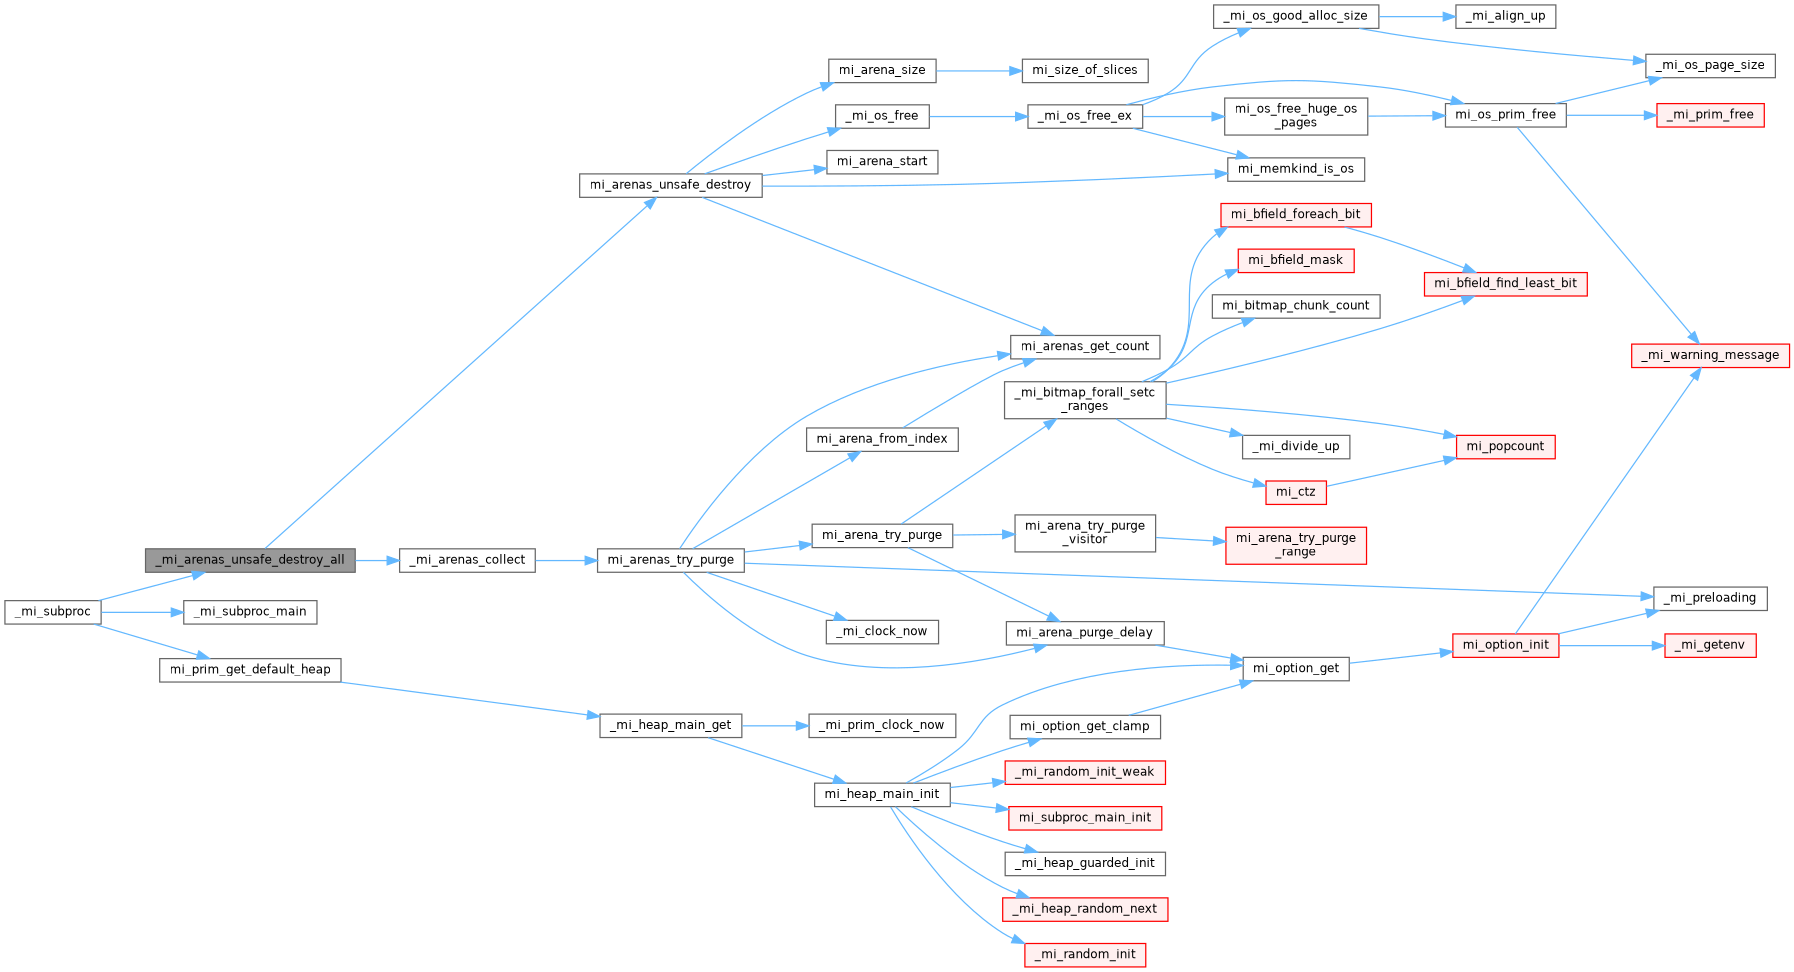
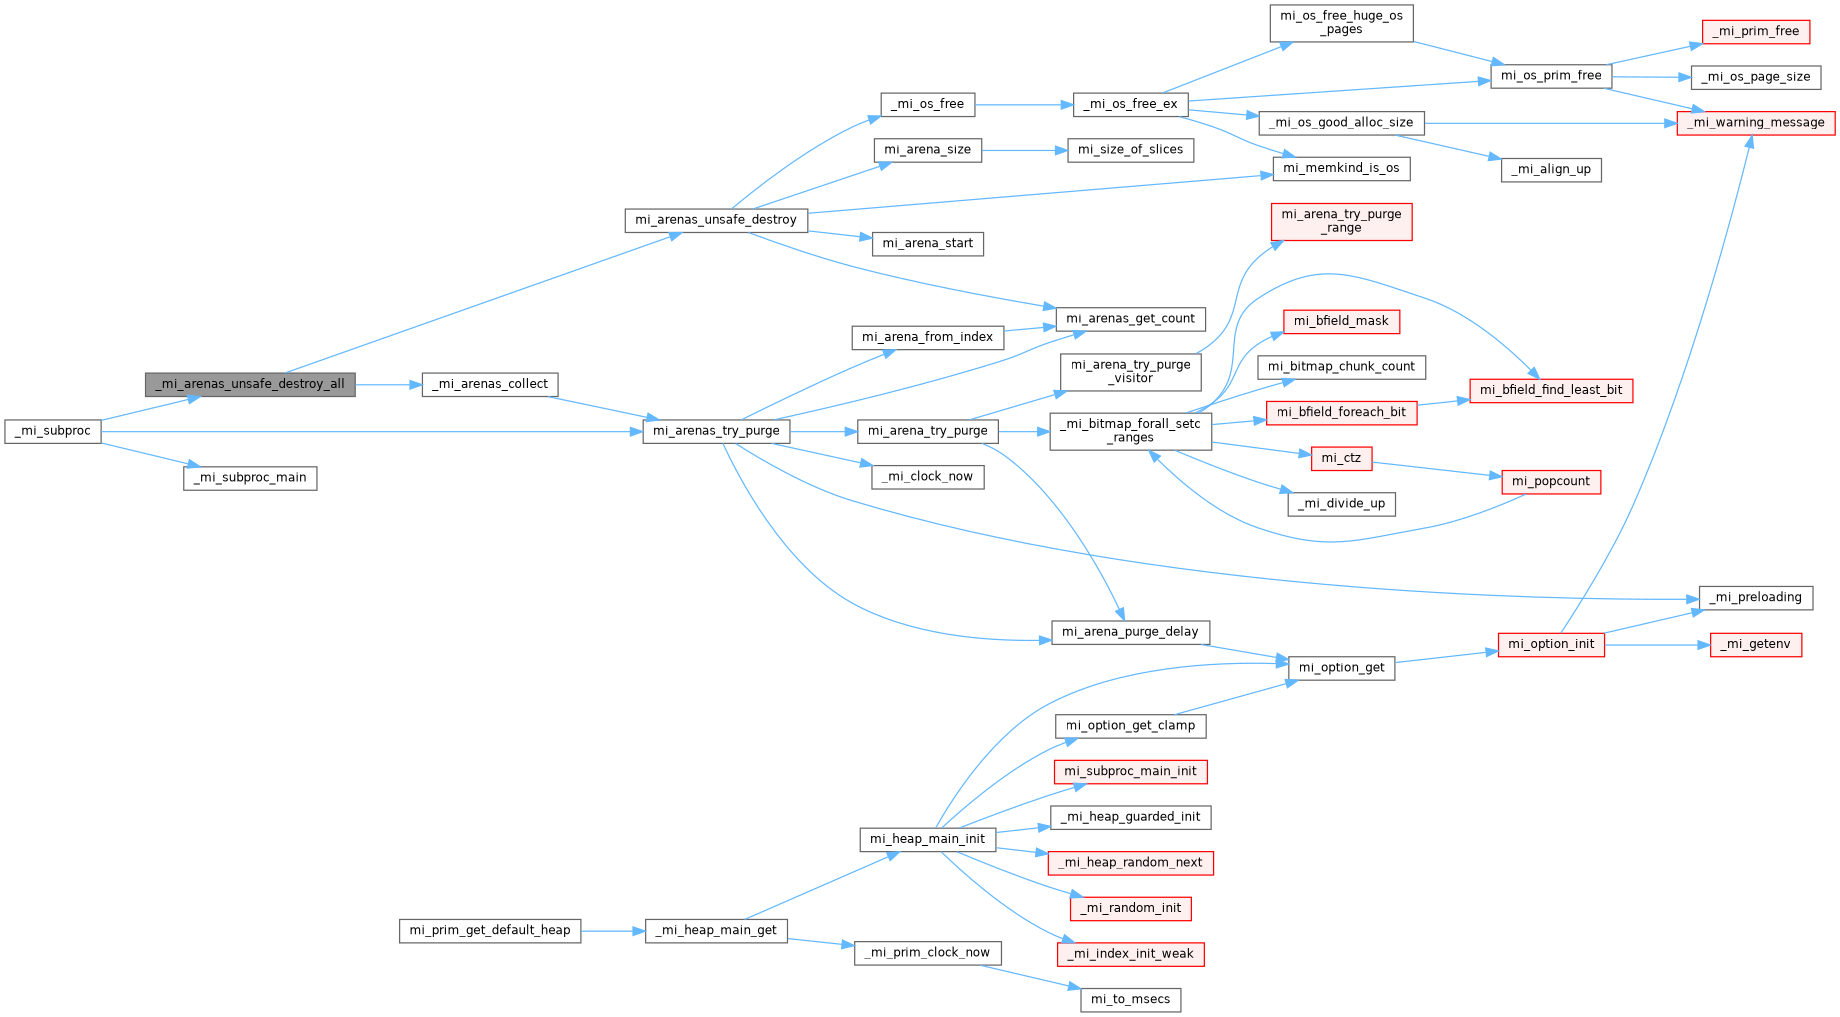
(1496, 47) -> (1545, 123)
(1306, 415) -> (1334, 542)
(146, 640) -> (366, 432)
(1085, 773) -> (1131, 955)
none -> (1131, 1000)
